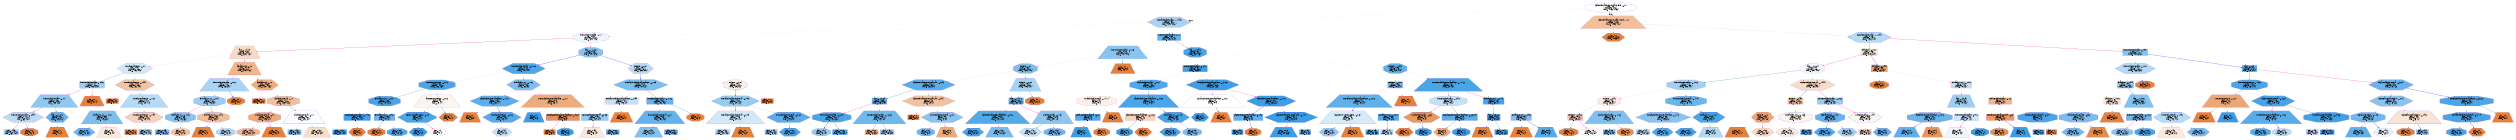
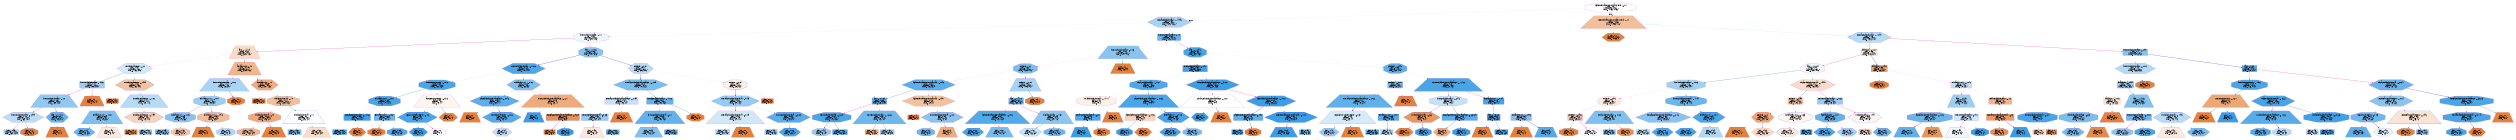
(2039, 132) -> (2039, 132)
